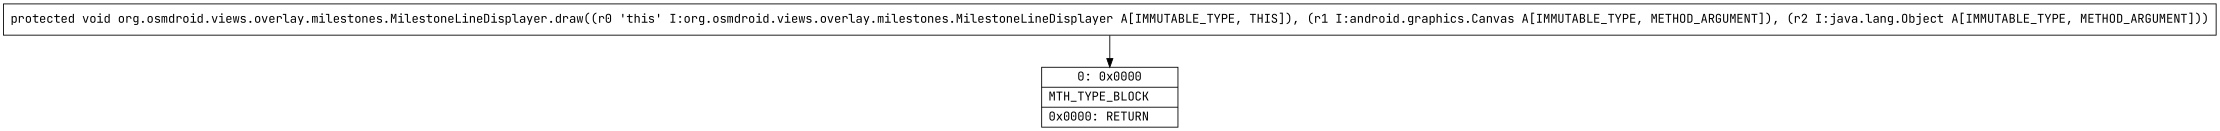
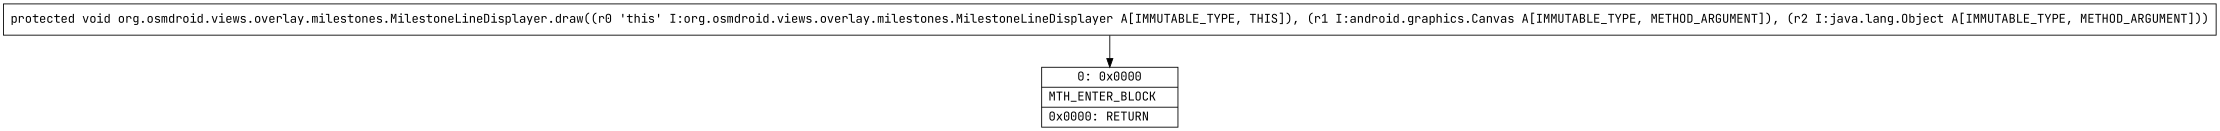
(1099, 97) -> (1102, 97)
